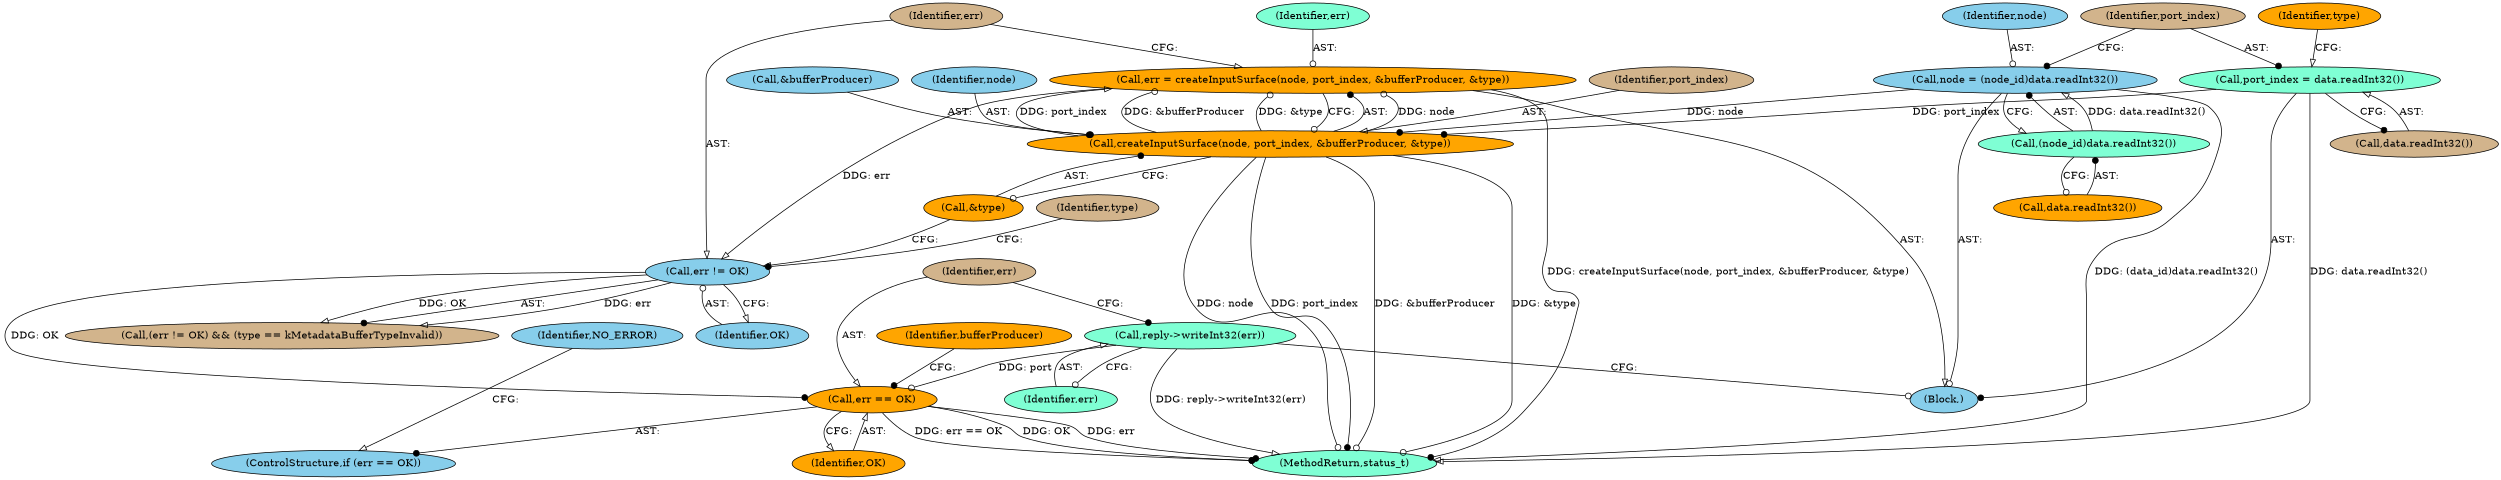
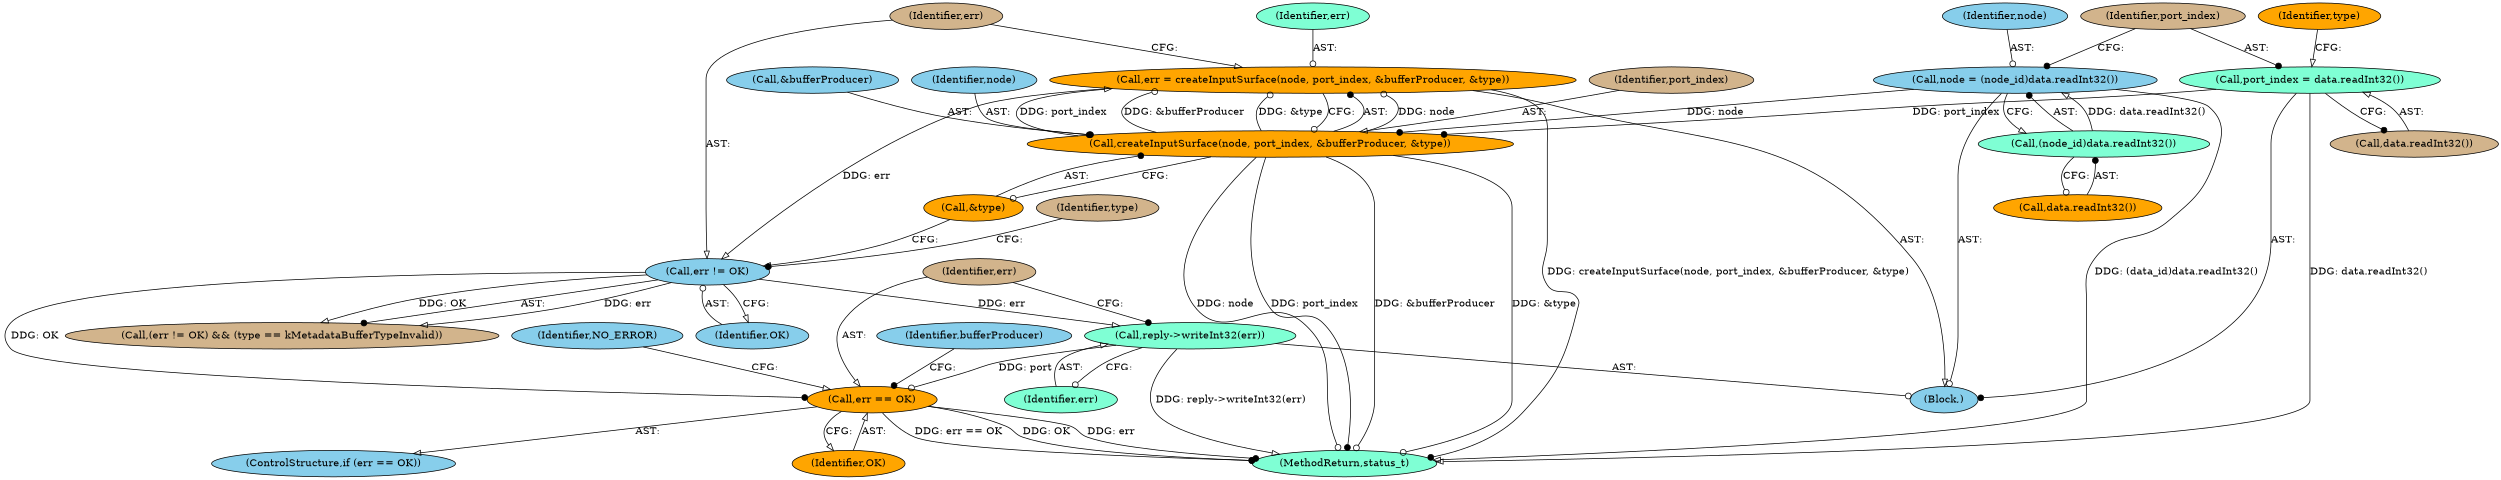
none -> (936, 302)
(974, 336) -> (974, 336)
(1626, 368) -> (1626, 368)
(469, 398) -> (733, 367)
(618, 430) -> (618, 430)
